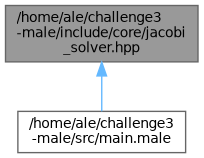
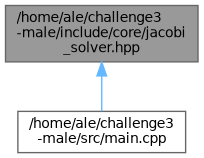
(102, 132) -> (102, 132)
